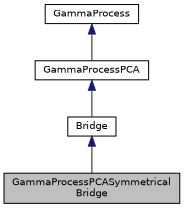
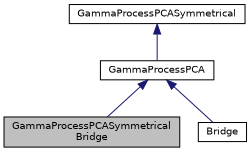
(92, 14) -> (157, 14)
(92, 160) -> (124, 102)
